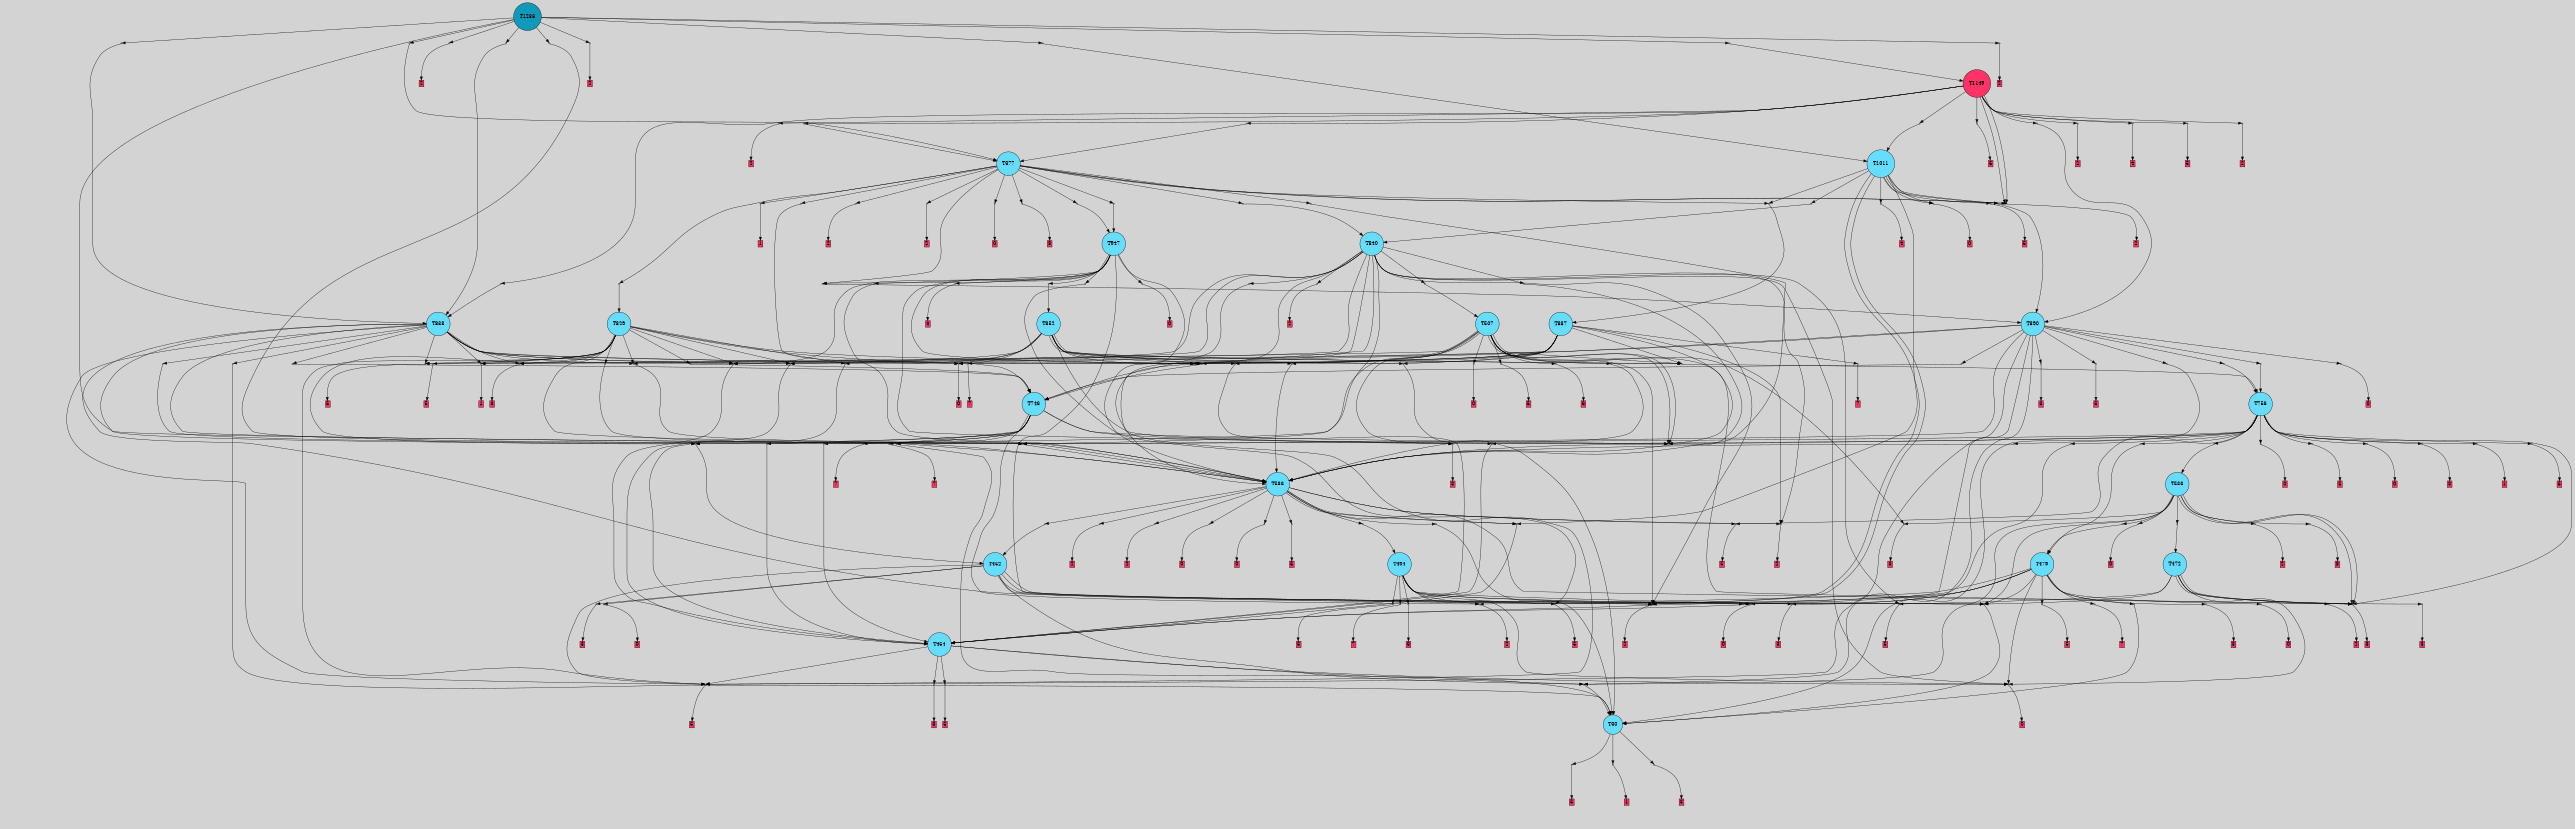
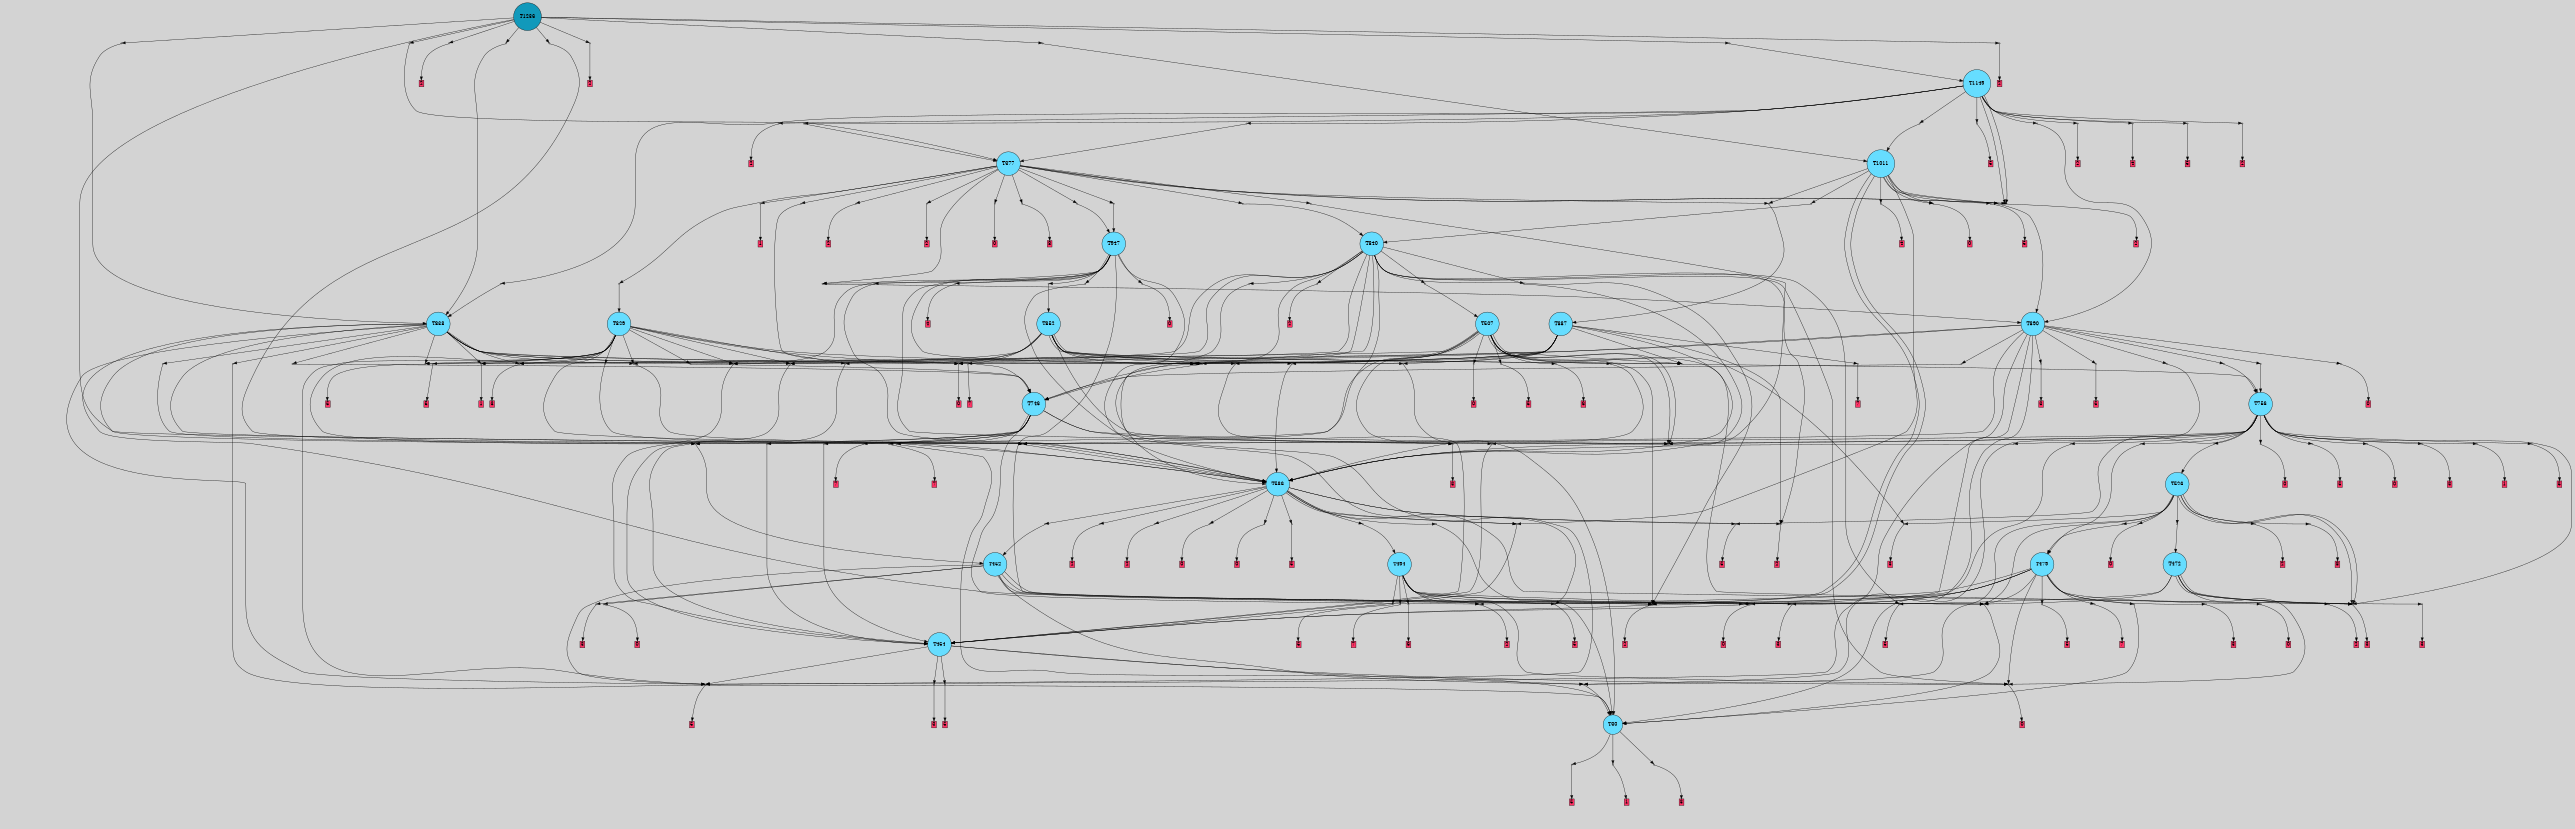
(1977, 83) -> (1977, 83)
(2177, 484) -> (2177, 484)
